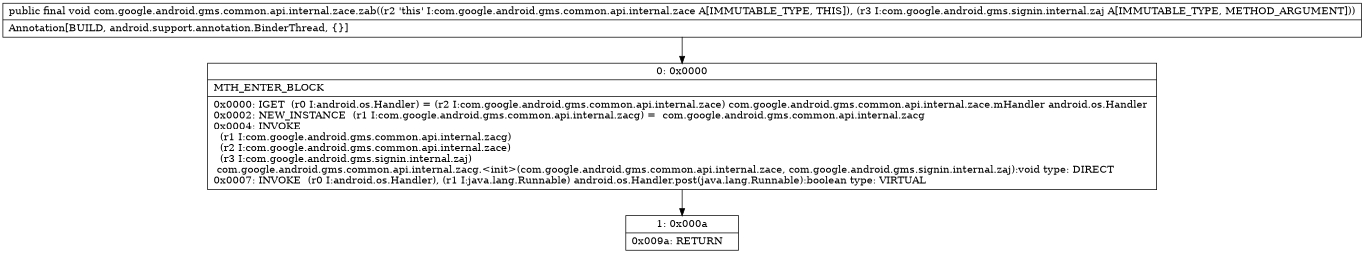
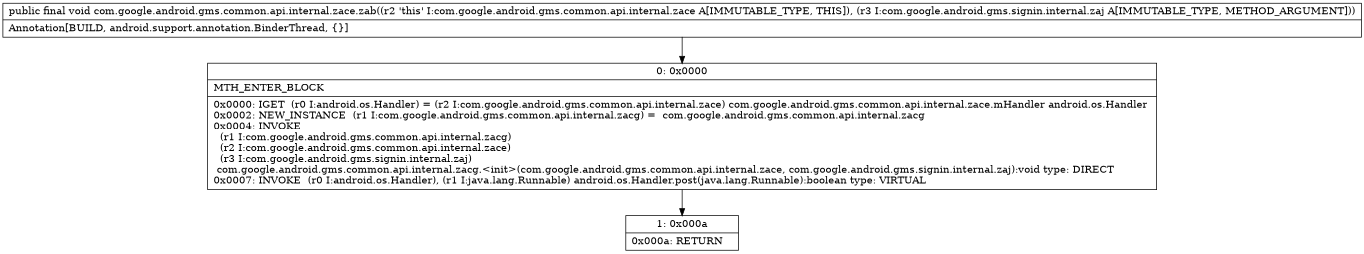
(682, 241) -> (682, 241)
